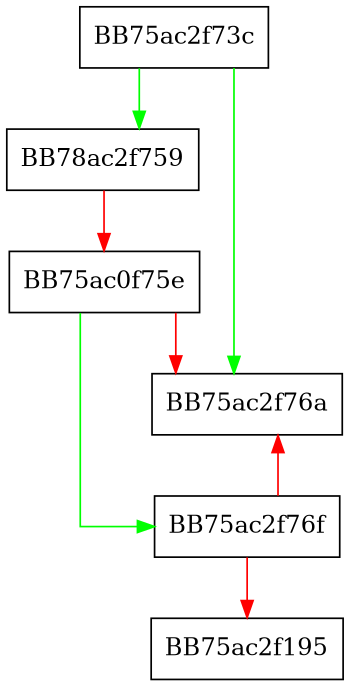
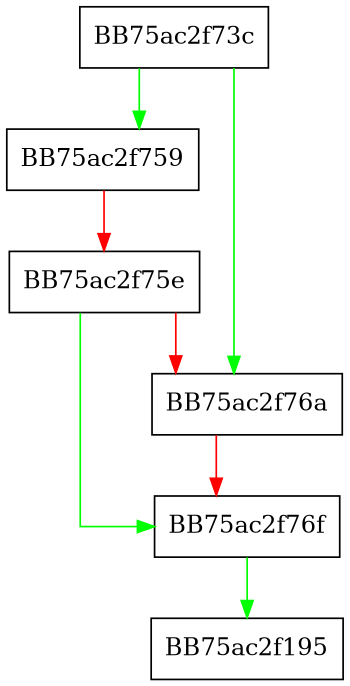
(103, 160) -> (103, 160)
(104, 282) -> (104, 282)
(278, 474) -> (216, 457)
(247, 579) -> (247, 579)
